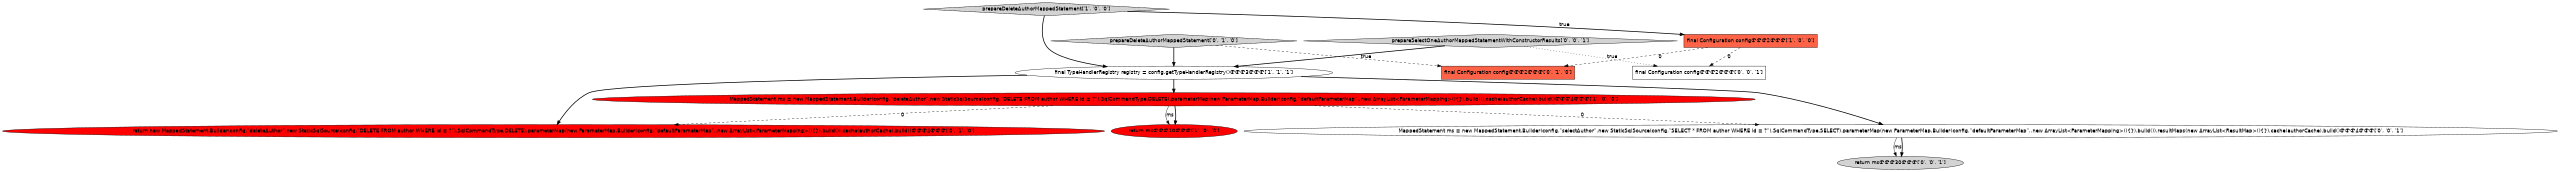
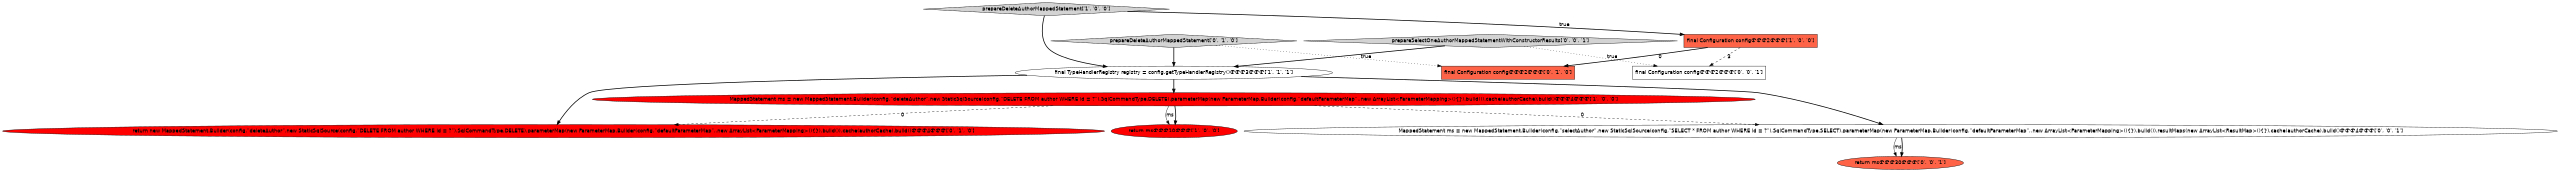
(1321, 55) -> (1321, 55)
(1638, 57) -> (1638, 57)
(1729, 57) -> (1729, 57)
(1900, 163) -> (1900, 163)
